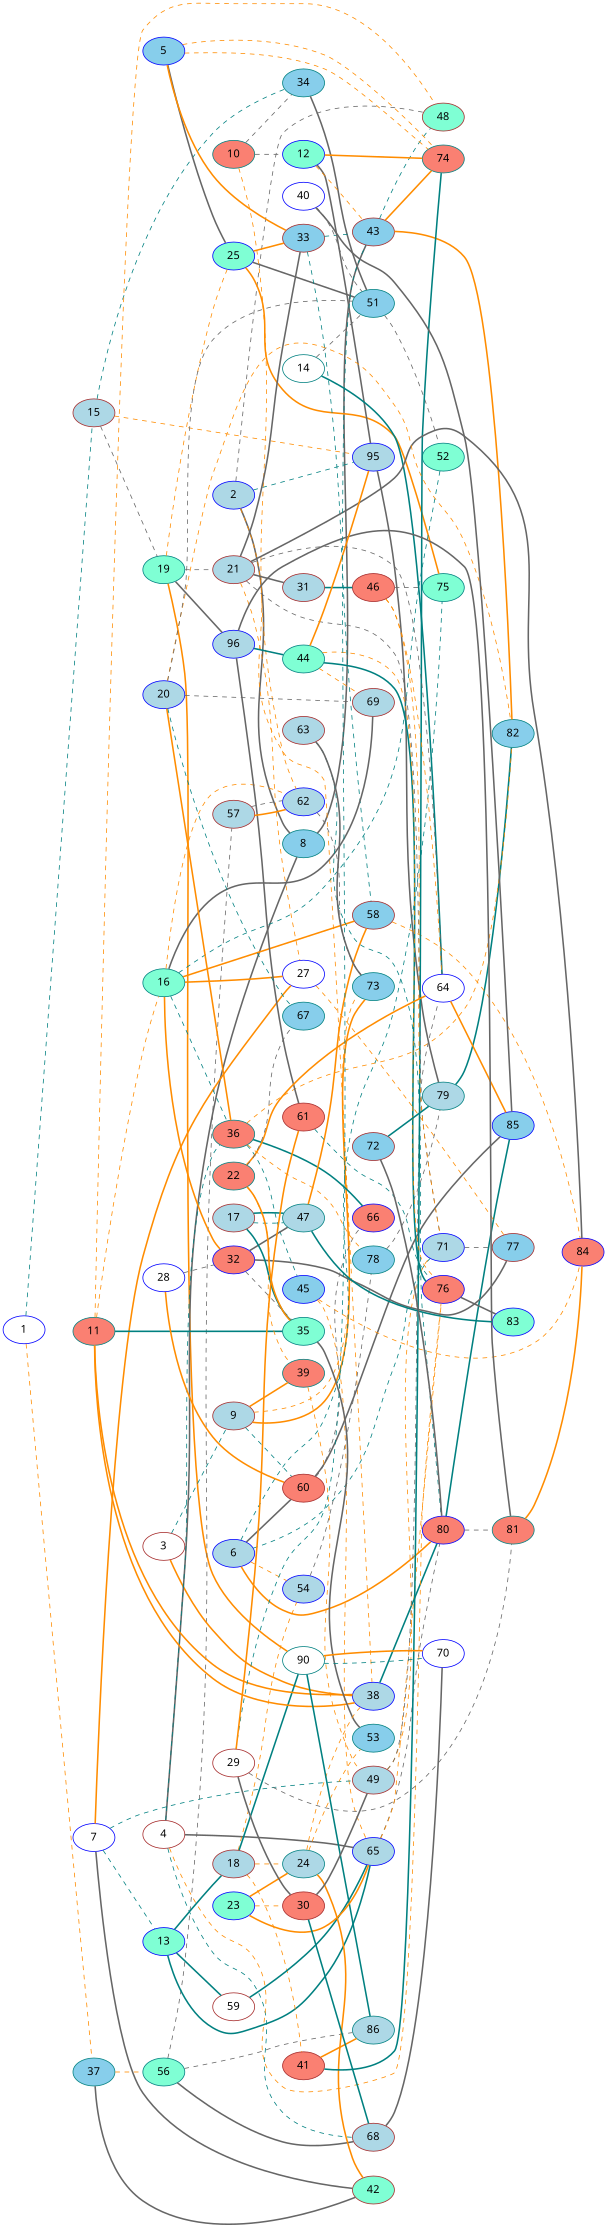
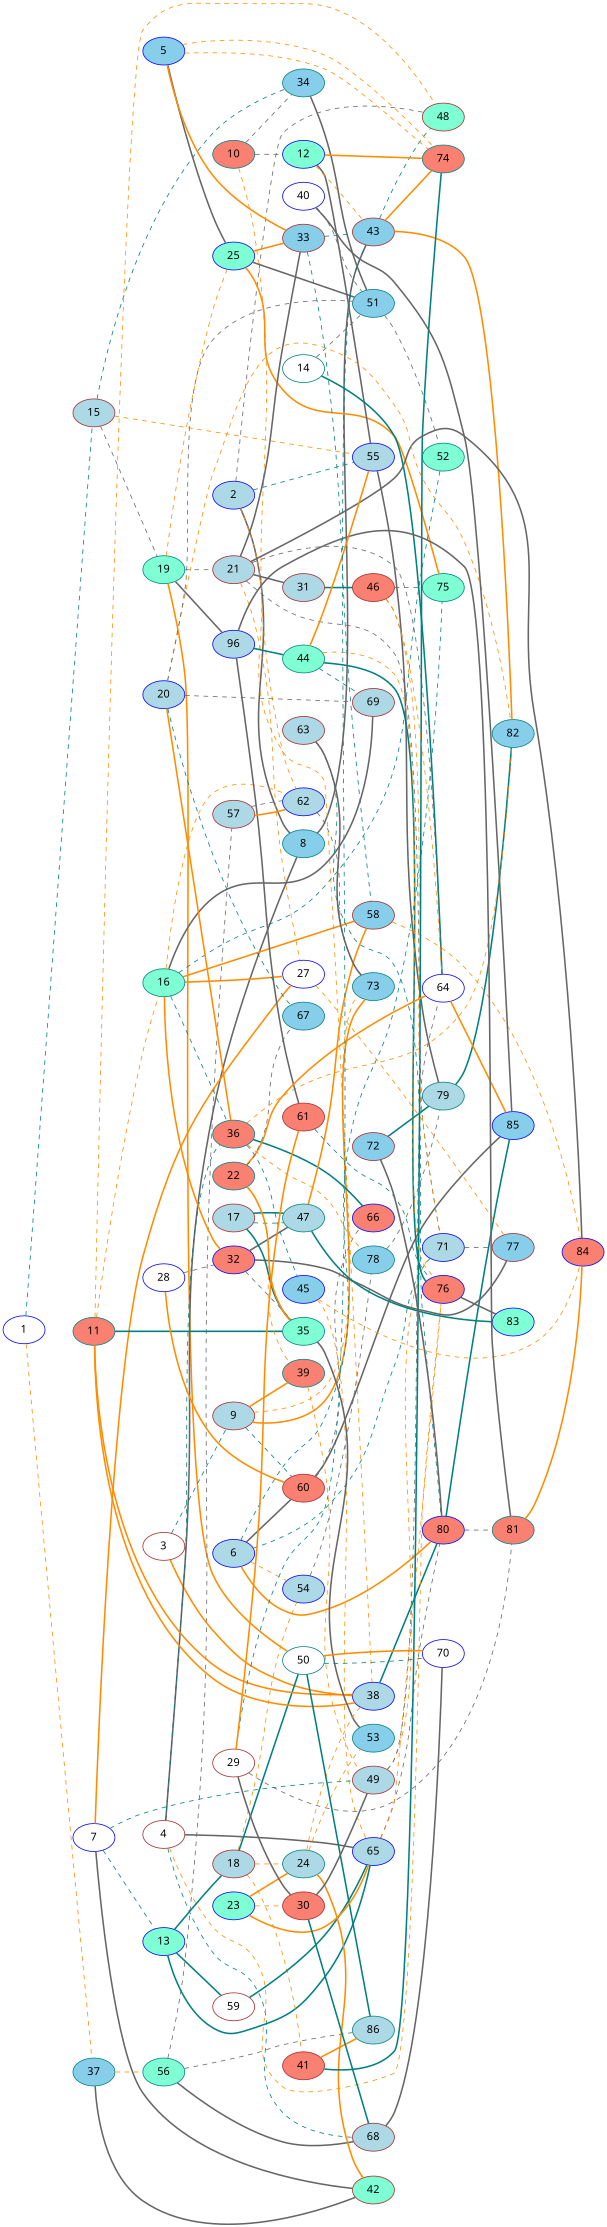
(373, 457) -> (373, 457)
(338, 680) -> (338, 680)
(304, 1661) -> (304, 1661)
